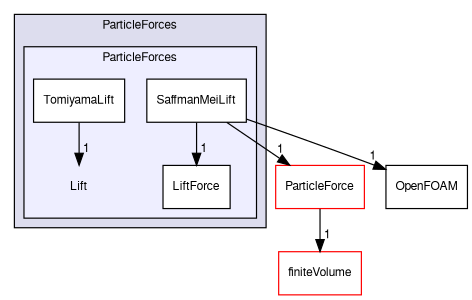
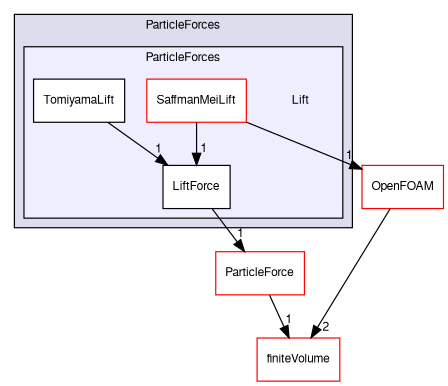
(197, 101) -> (197, 101)
(79, 138) -> (133, 140)
(249, 138) -> (225, 225)
(427, 187) -> (403, 187)
none -> (354, 268)
